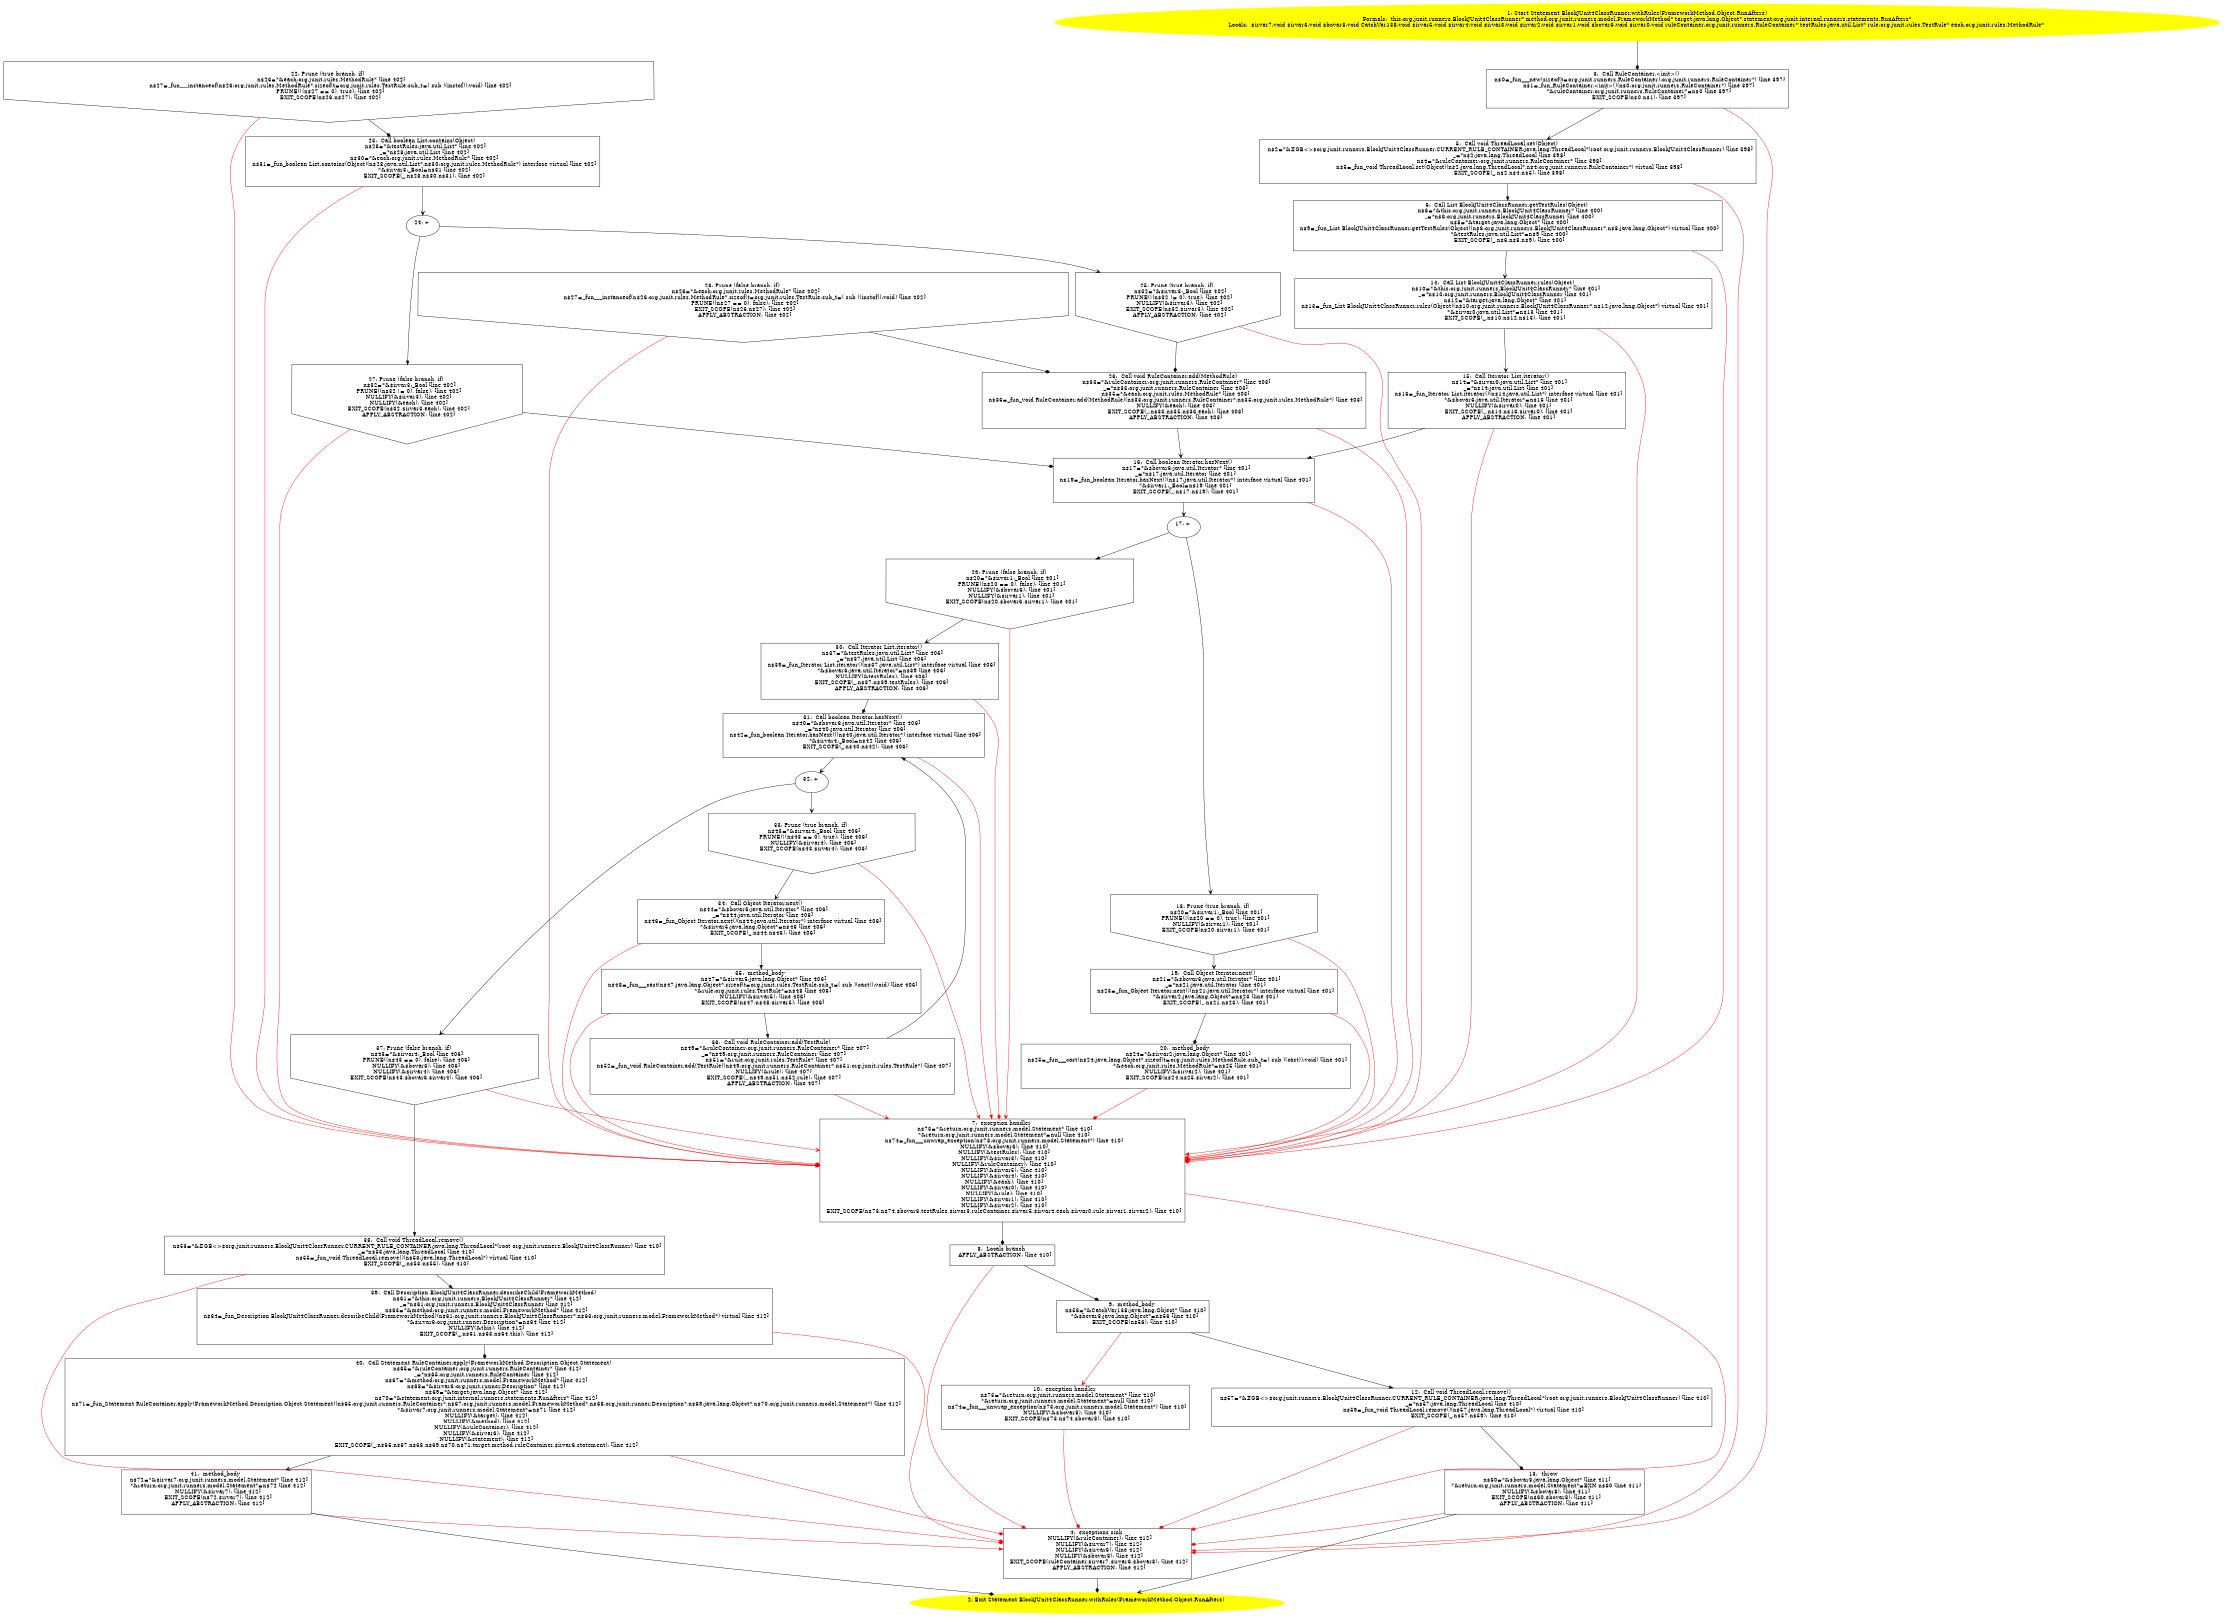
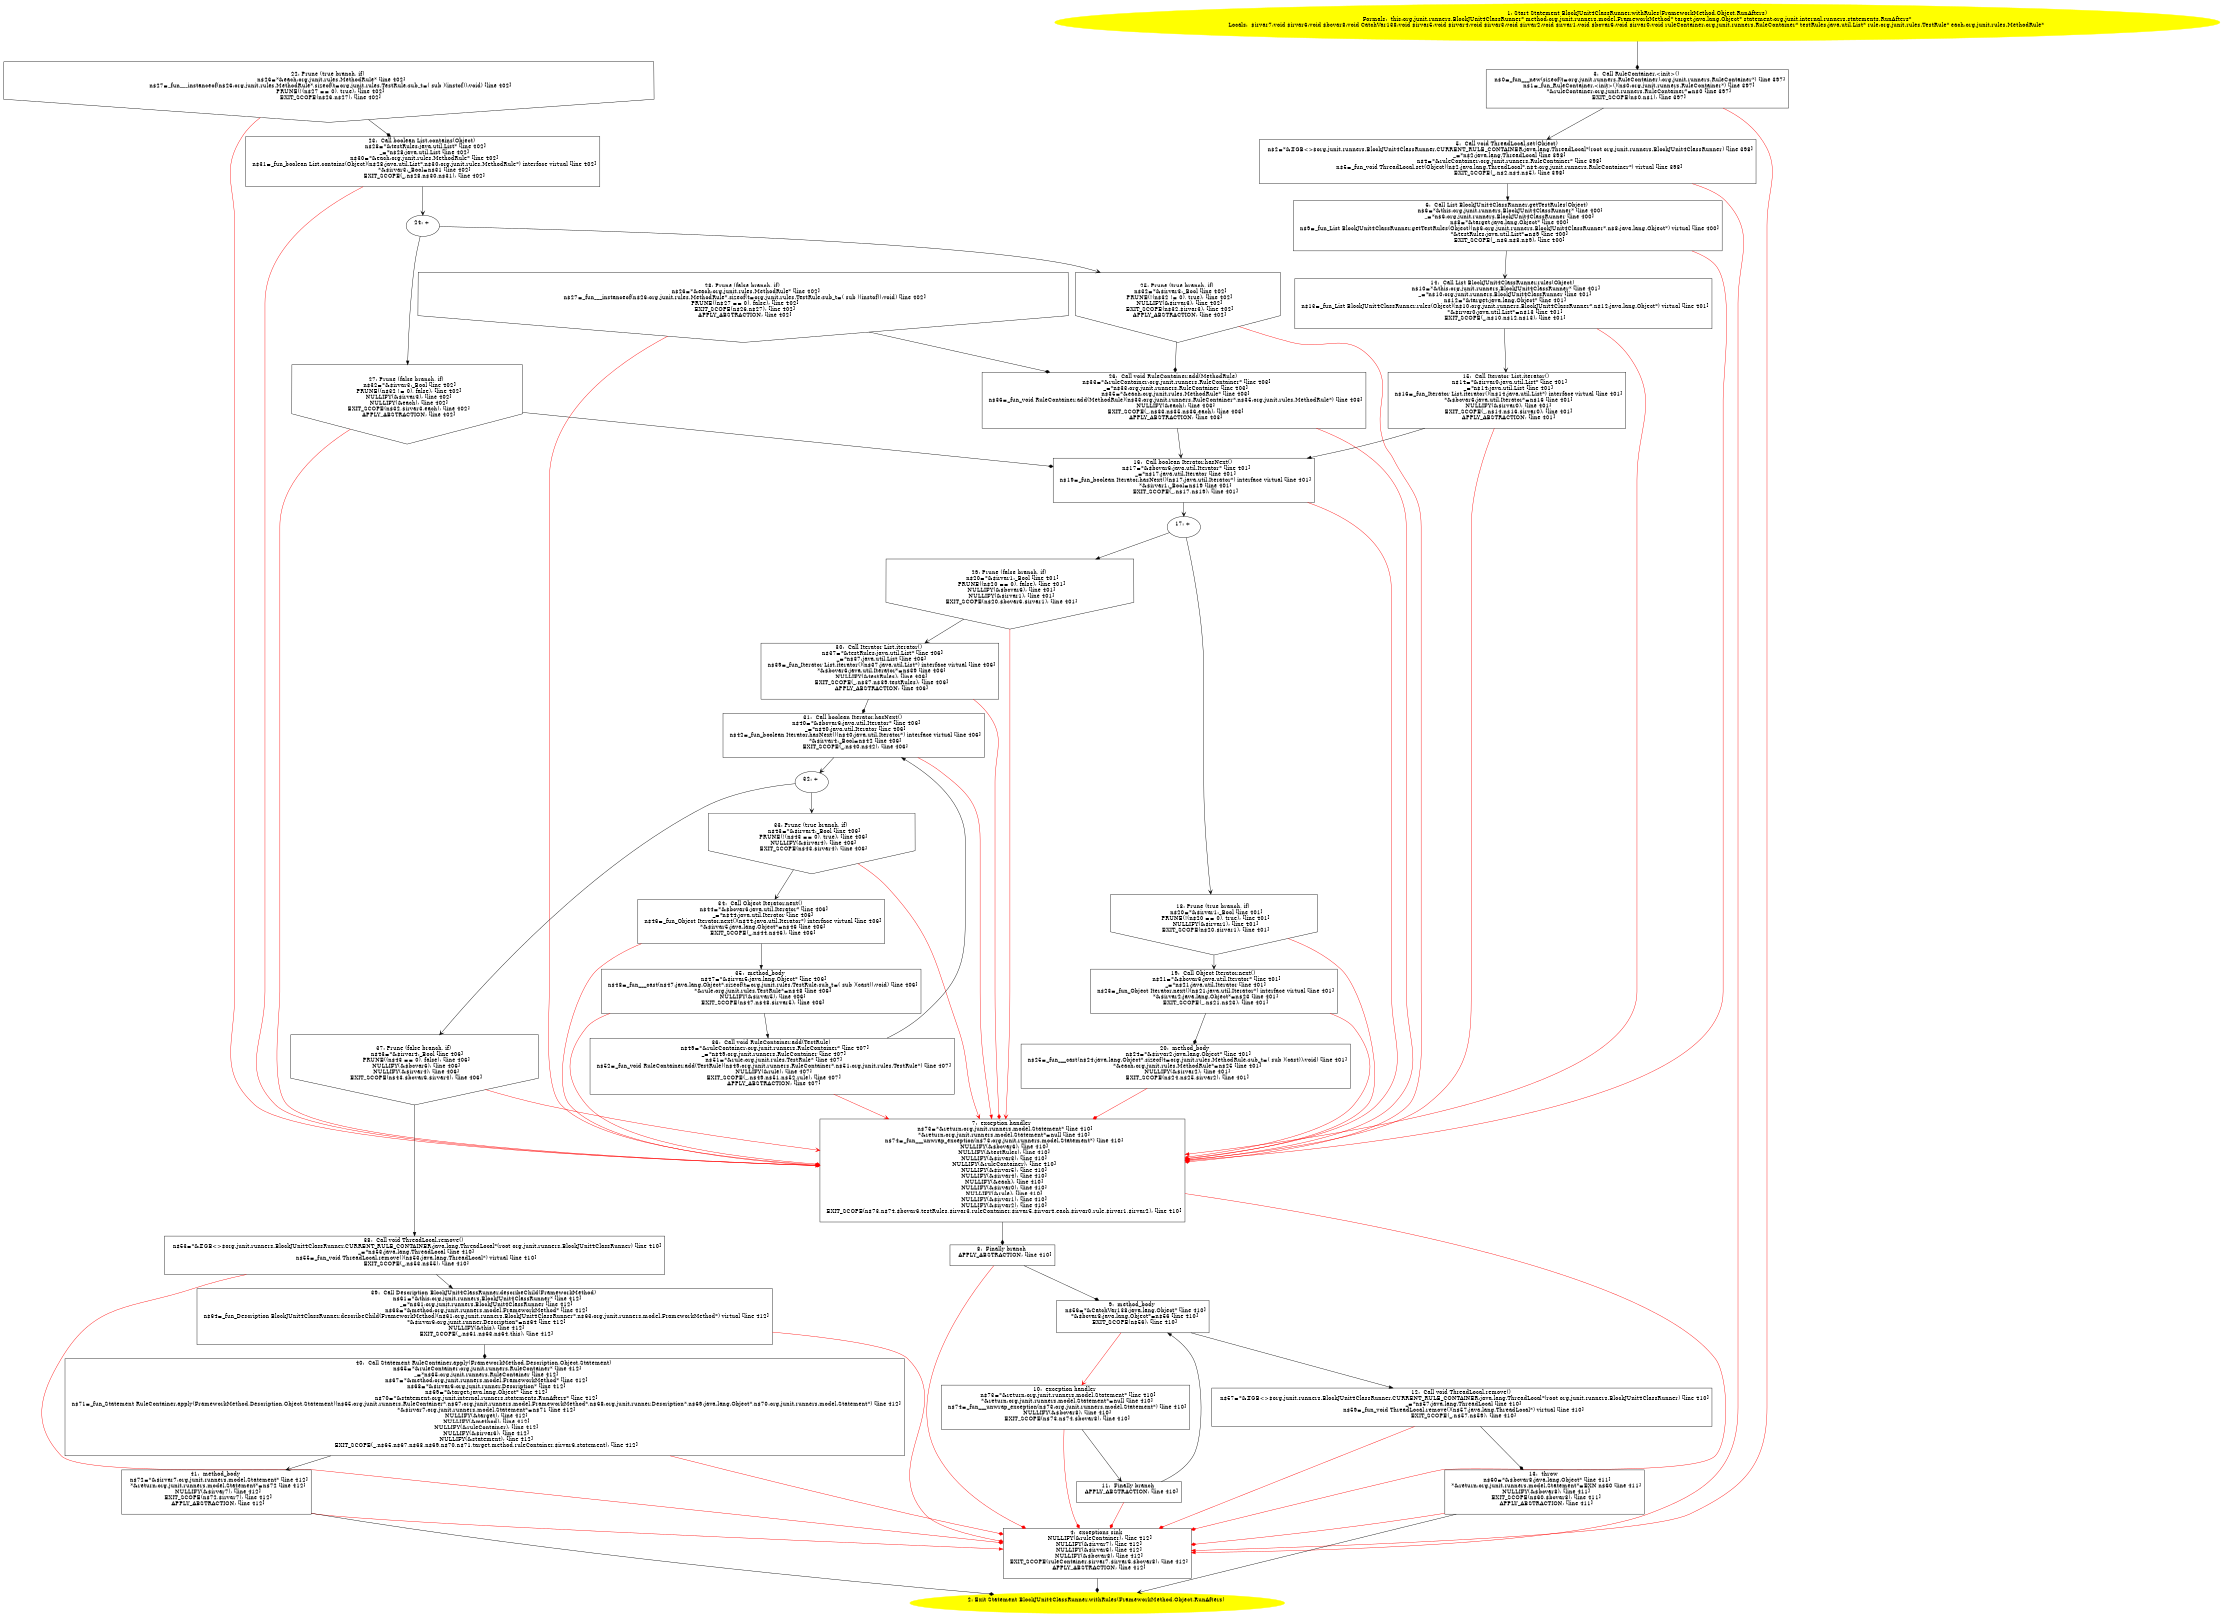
(1002, 1255) -> (1002, 1255)
none -> (1129, 1492)
